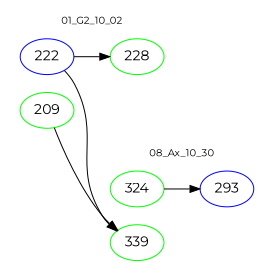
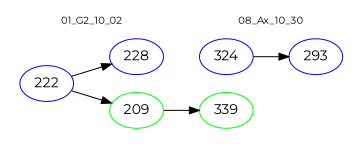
(137, 57) -> (137, 57)
(87, 147) -> (87, 95)
(137, 189) -> (226, 57)
